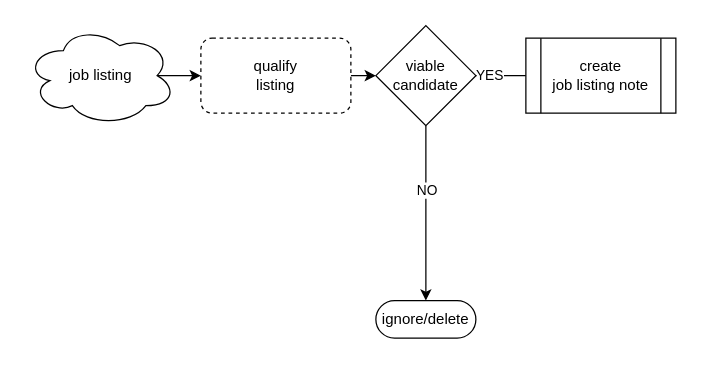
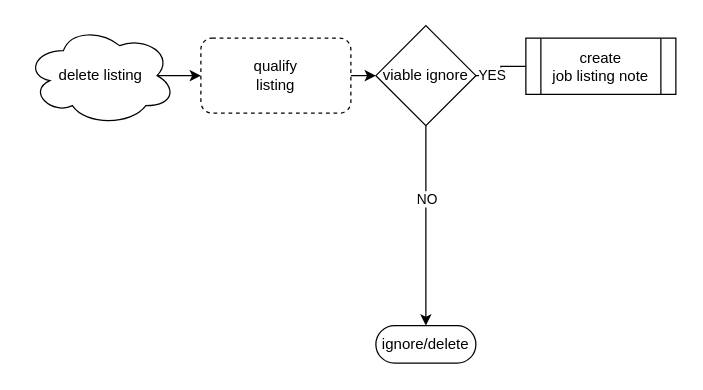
(101, 76) -> (101, 76)
(426, 76) -> (426, 76)
(601, 76) -> (601, 66)
(426, 319) -> (426, 344)
